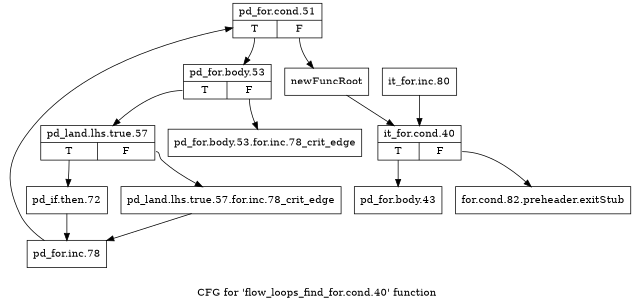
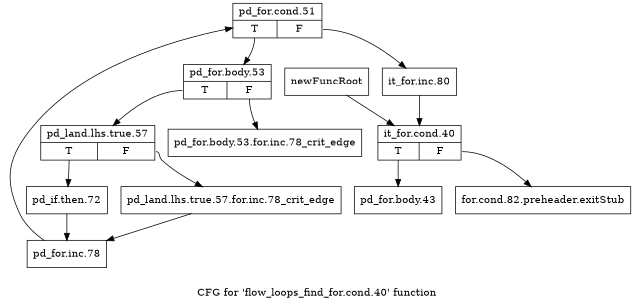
(302, 51) -> (364, 40)
